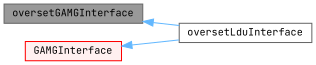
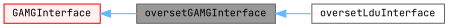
(155, 42) -> (124, 14)
